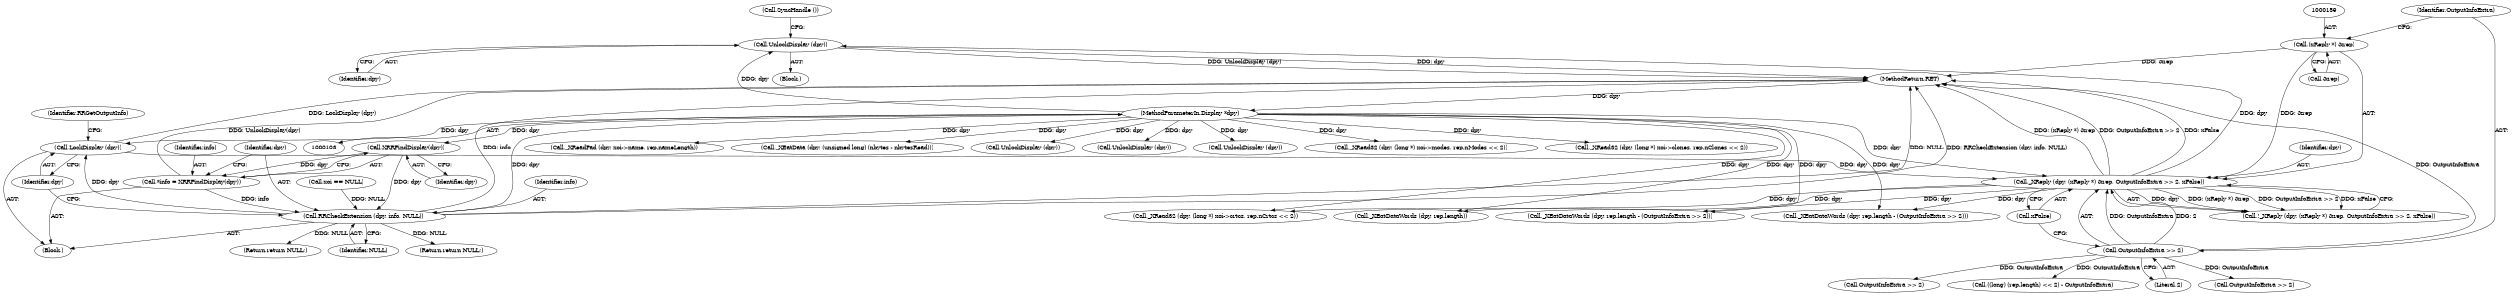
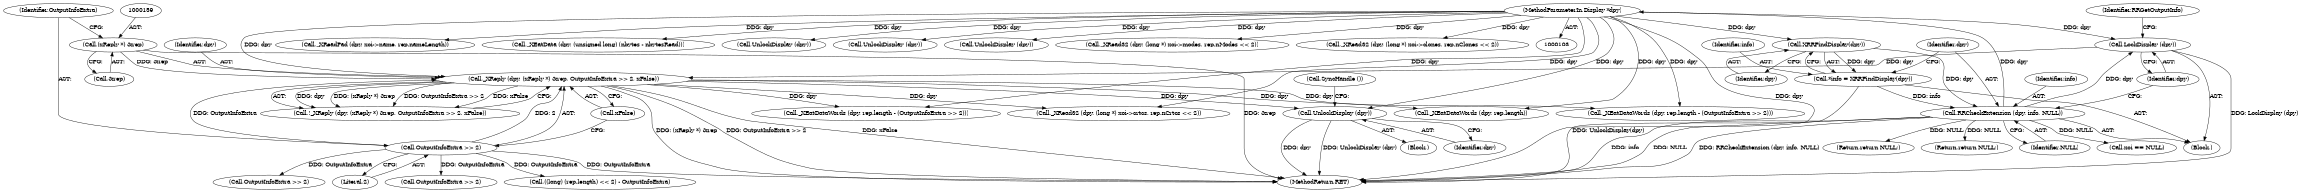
(1562, 96) -> (1637, 127)
(348, 198) -> (2065, 135)
